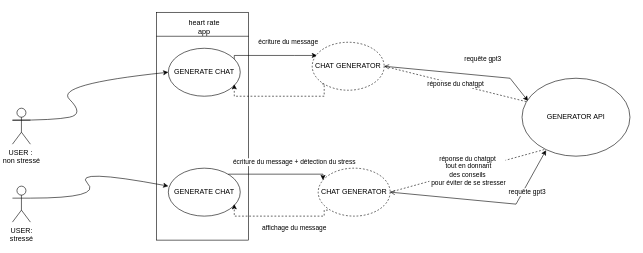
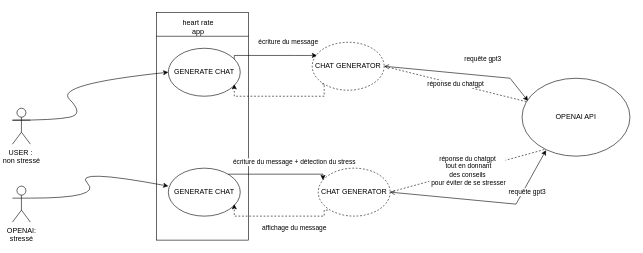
(204, 27) -> (198, 27)
(576, 117) -> (576, 117)
(22, 235) -> (22, 235)
